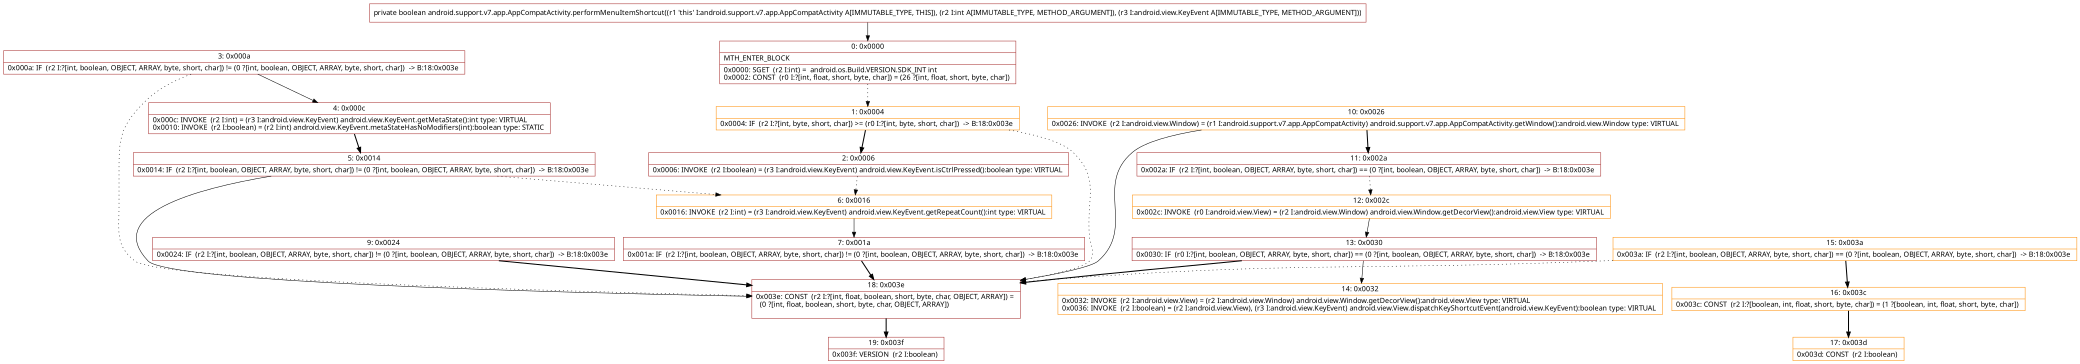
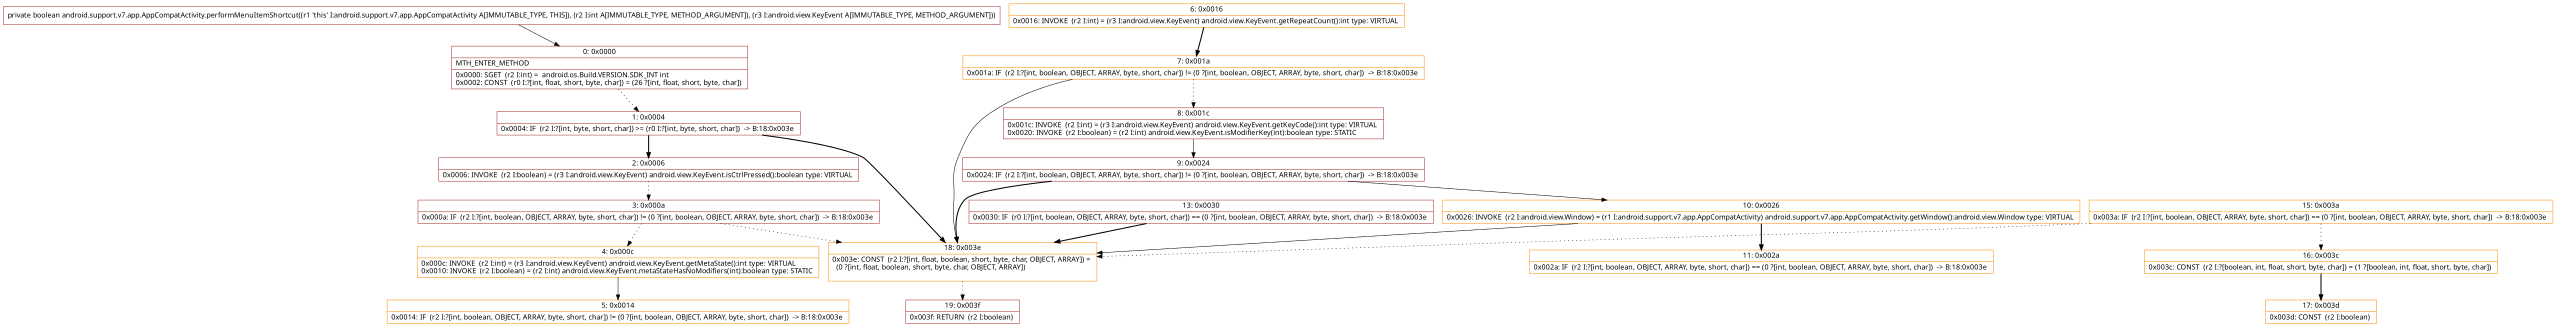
(757, 58) -> (493, 63)
(285, 87) -> (636, 233)
(349, 118) -> (618, 262)
(868, 118) -> (649, 123)
none -> (1194, 123)
(357, 141) -> (618, 286)
(364, 164) -> (618, 312)
(1369, 164) -> (1761, 262)
(857, 183) -> (649, 188)
(607, 185) -> none
none -> (1475, 190)
(1090, 204) -> (867, 160)
(1371, 207) -> none
(854, 225) -> (1201, 39)
(854, 249) -> (1194, 68)
(866, 268) -> (973, 129)
(1847, 271) -> (2321, 234)
(356, 284) -> none
(886, 299) -> (963, 262)
(1360, 299) -> none
(886, 325) -> (963, 288)
(886, 355) -> (963, 317)
